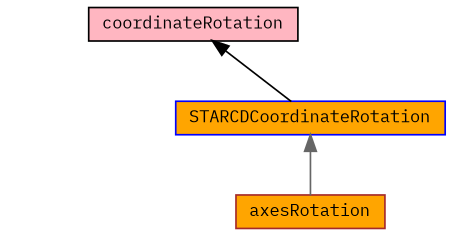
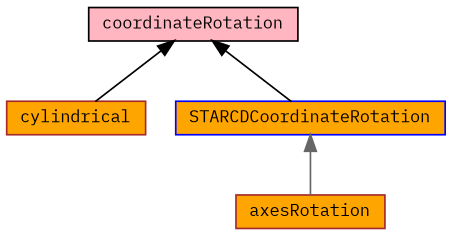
none -> (76, 118)
